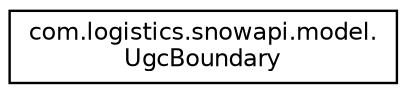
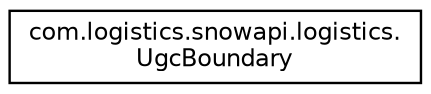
(203, 47) -> (215, 47)
